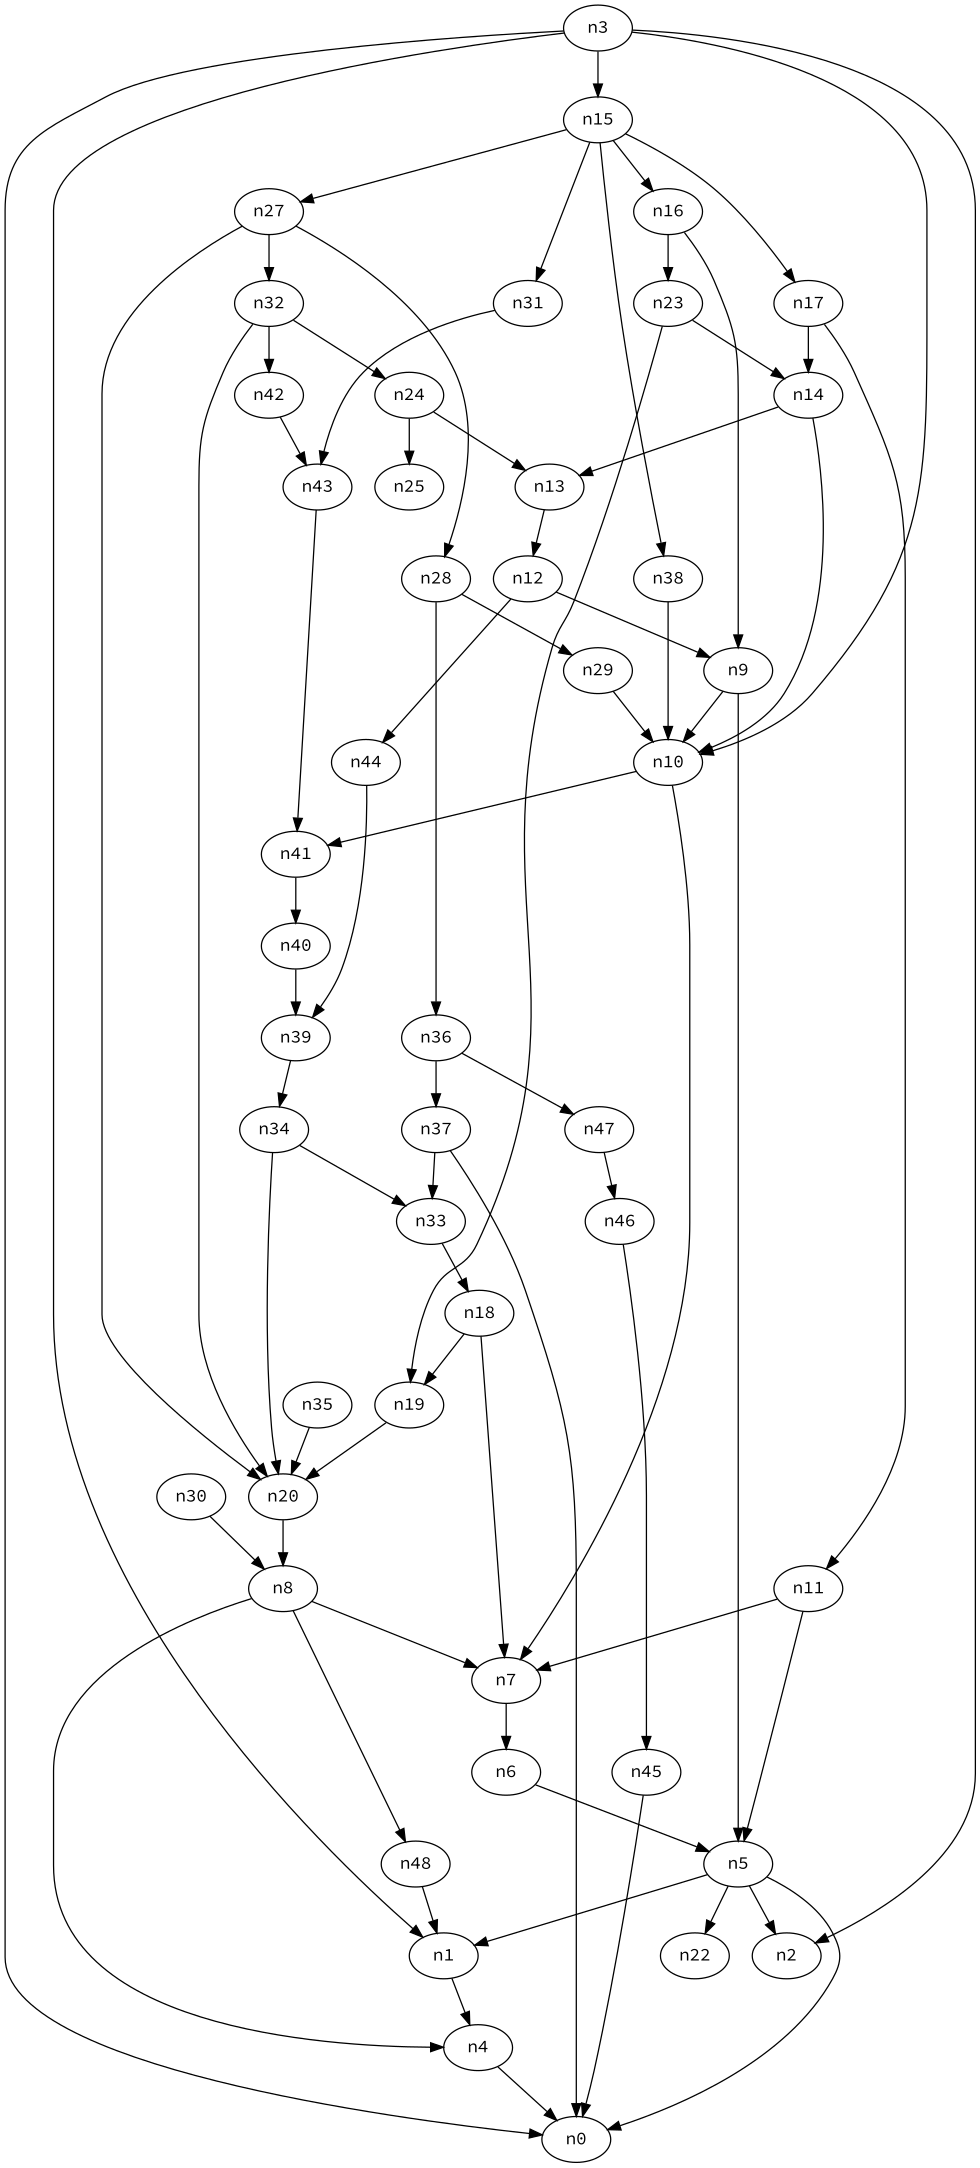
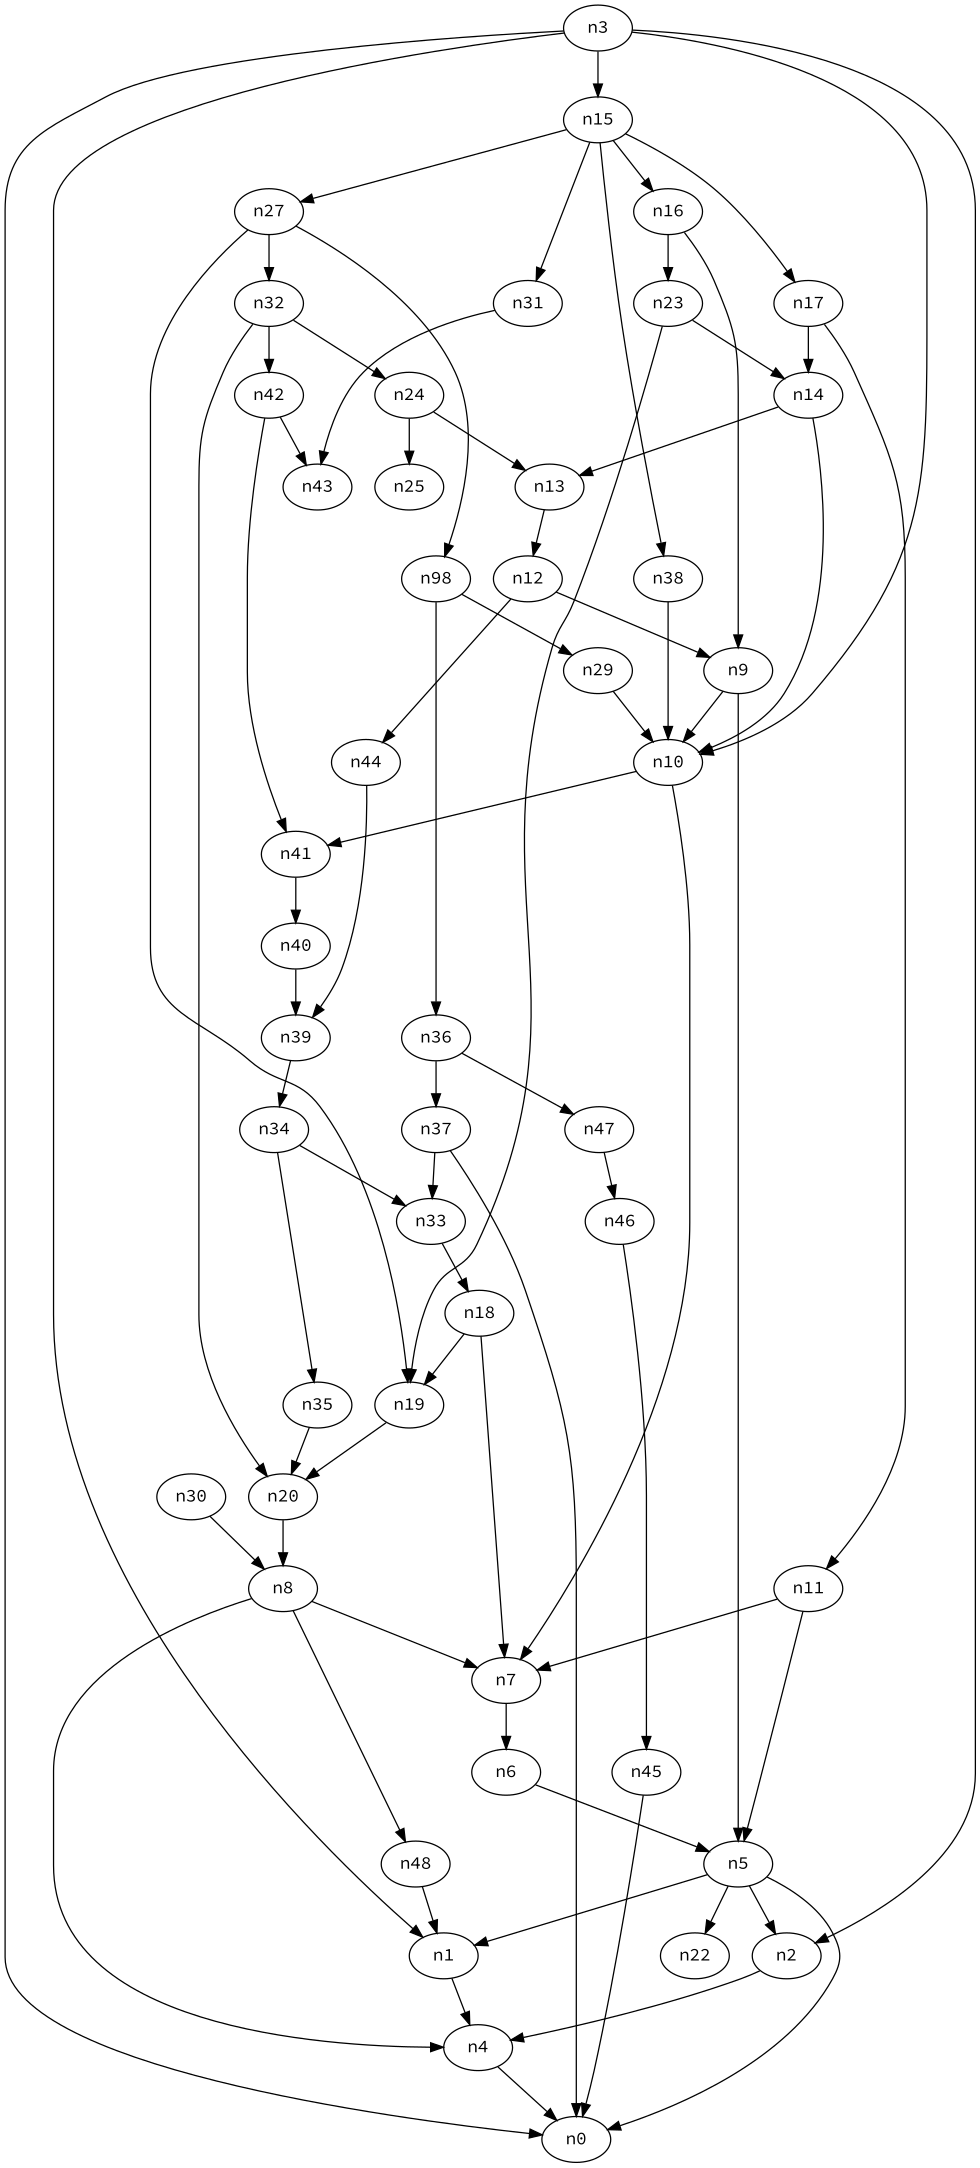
(436, 579) -> (436, 579)
(307, 664) -> (247, 621)
(102, 850) -> (150, 834)
(267, 1307) -> (295, 1261)
none -> (643, 2009)
